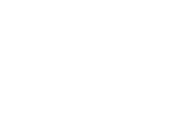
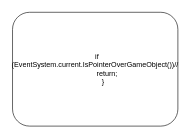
none -> (95, 69)
